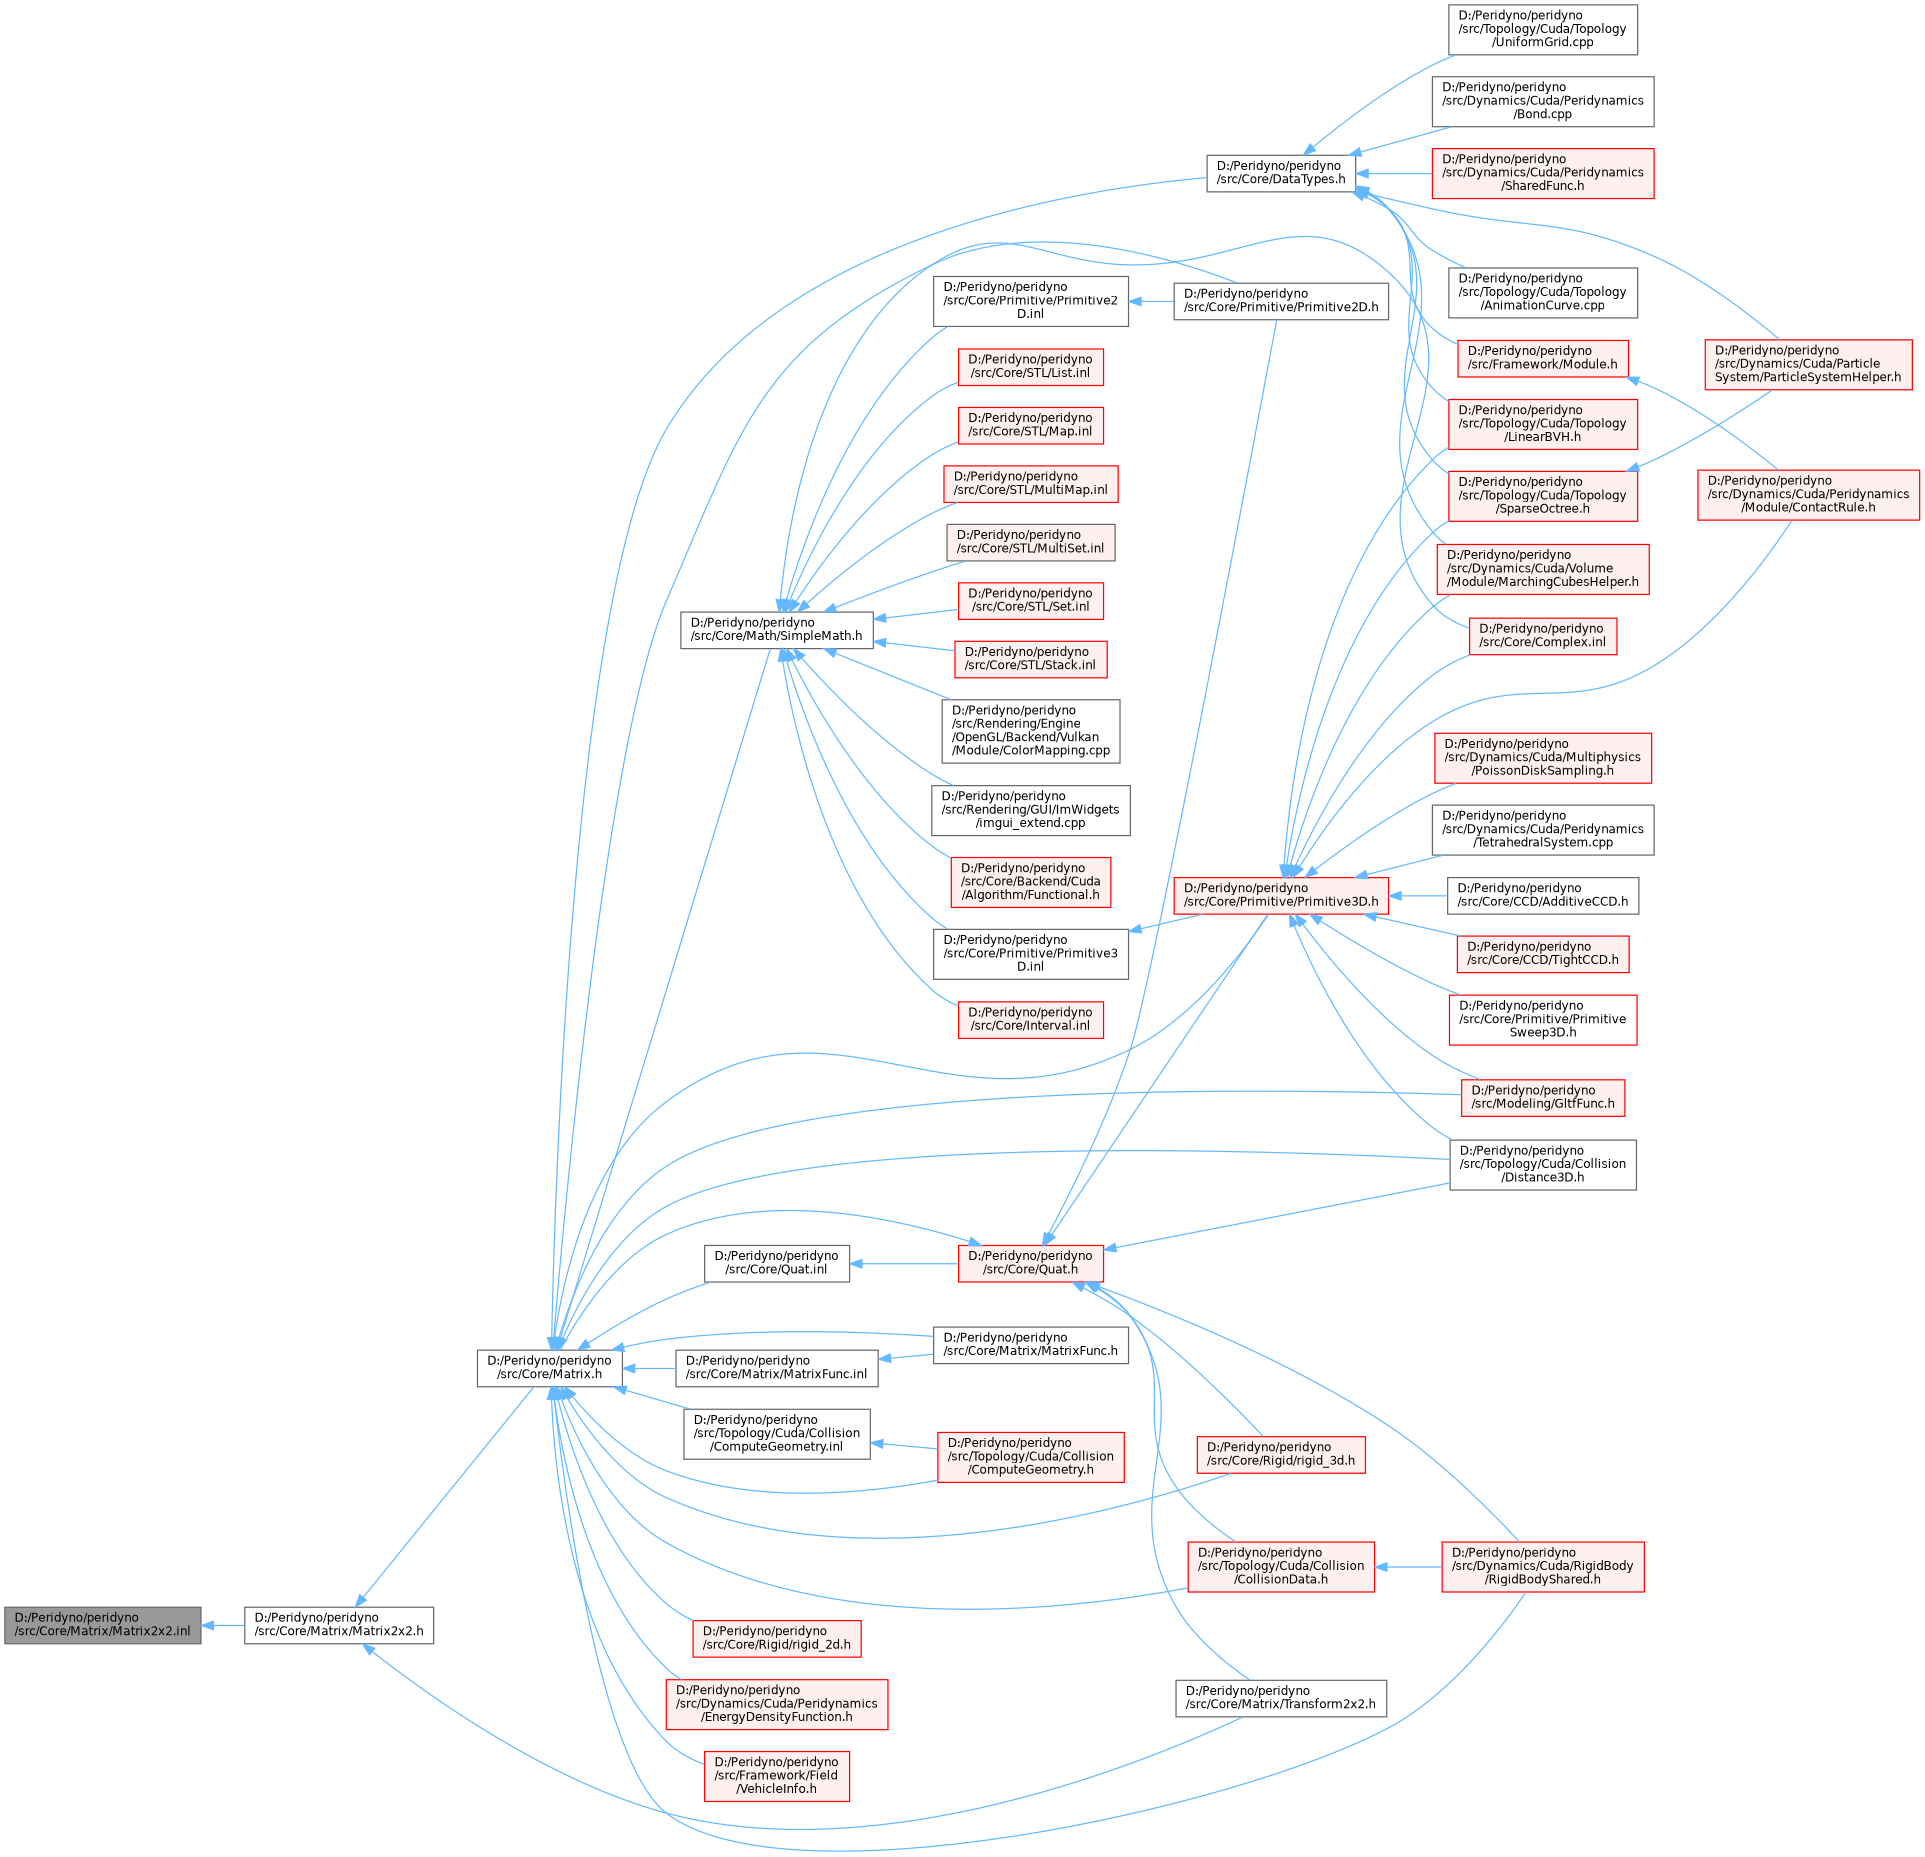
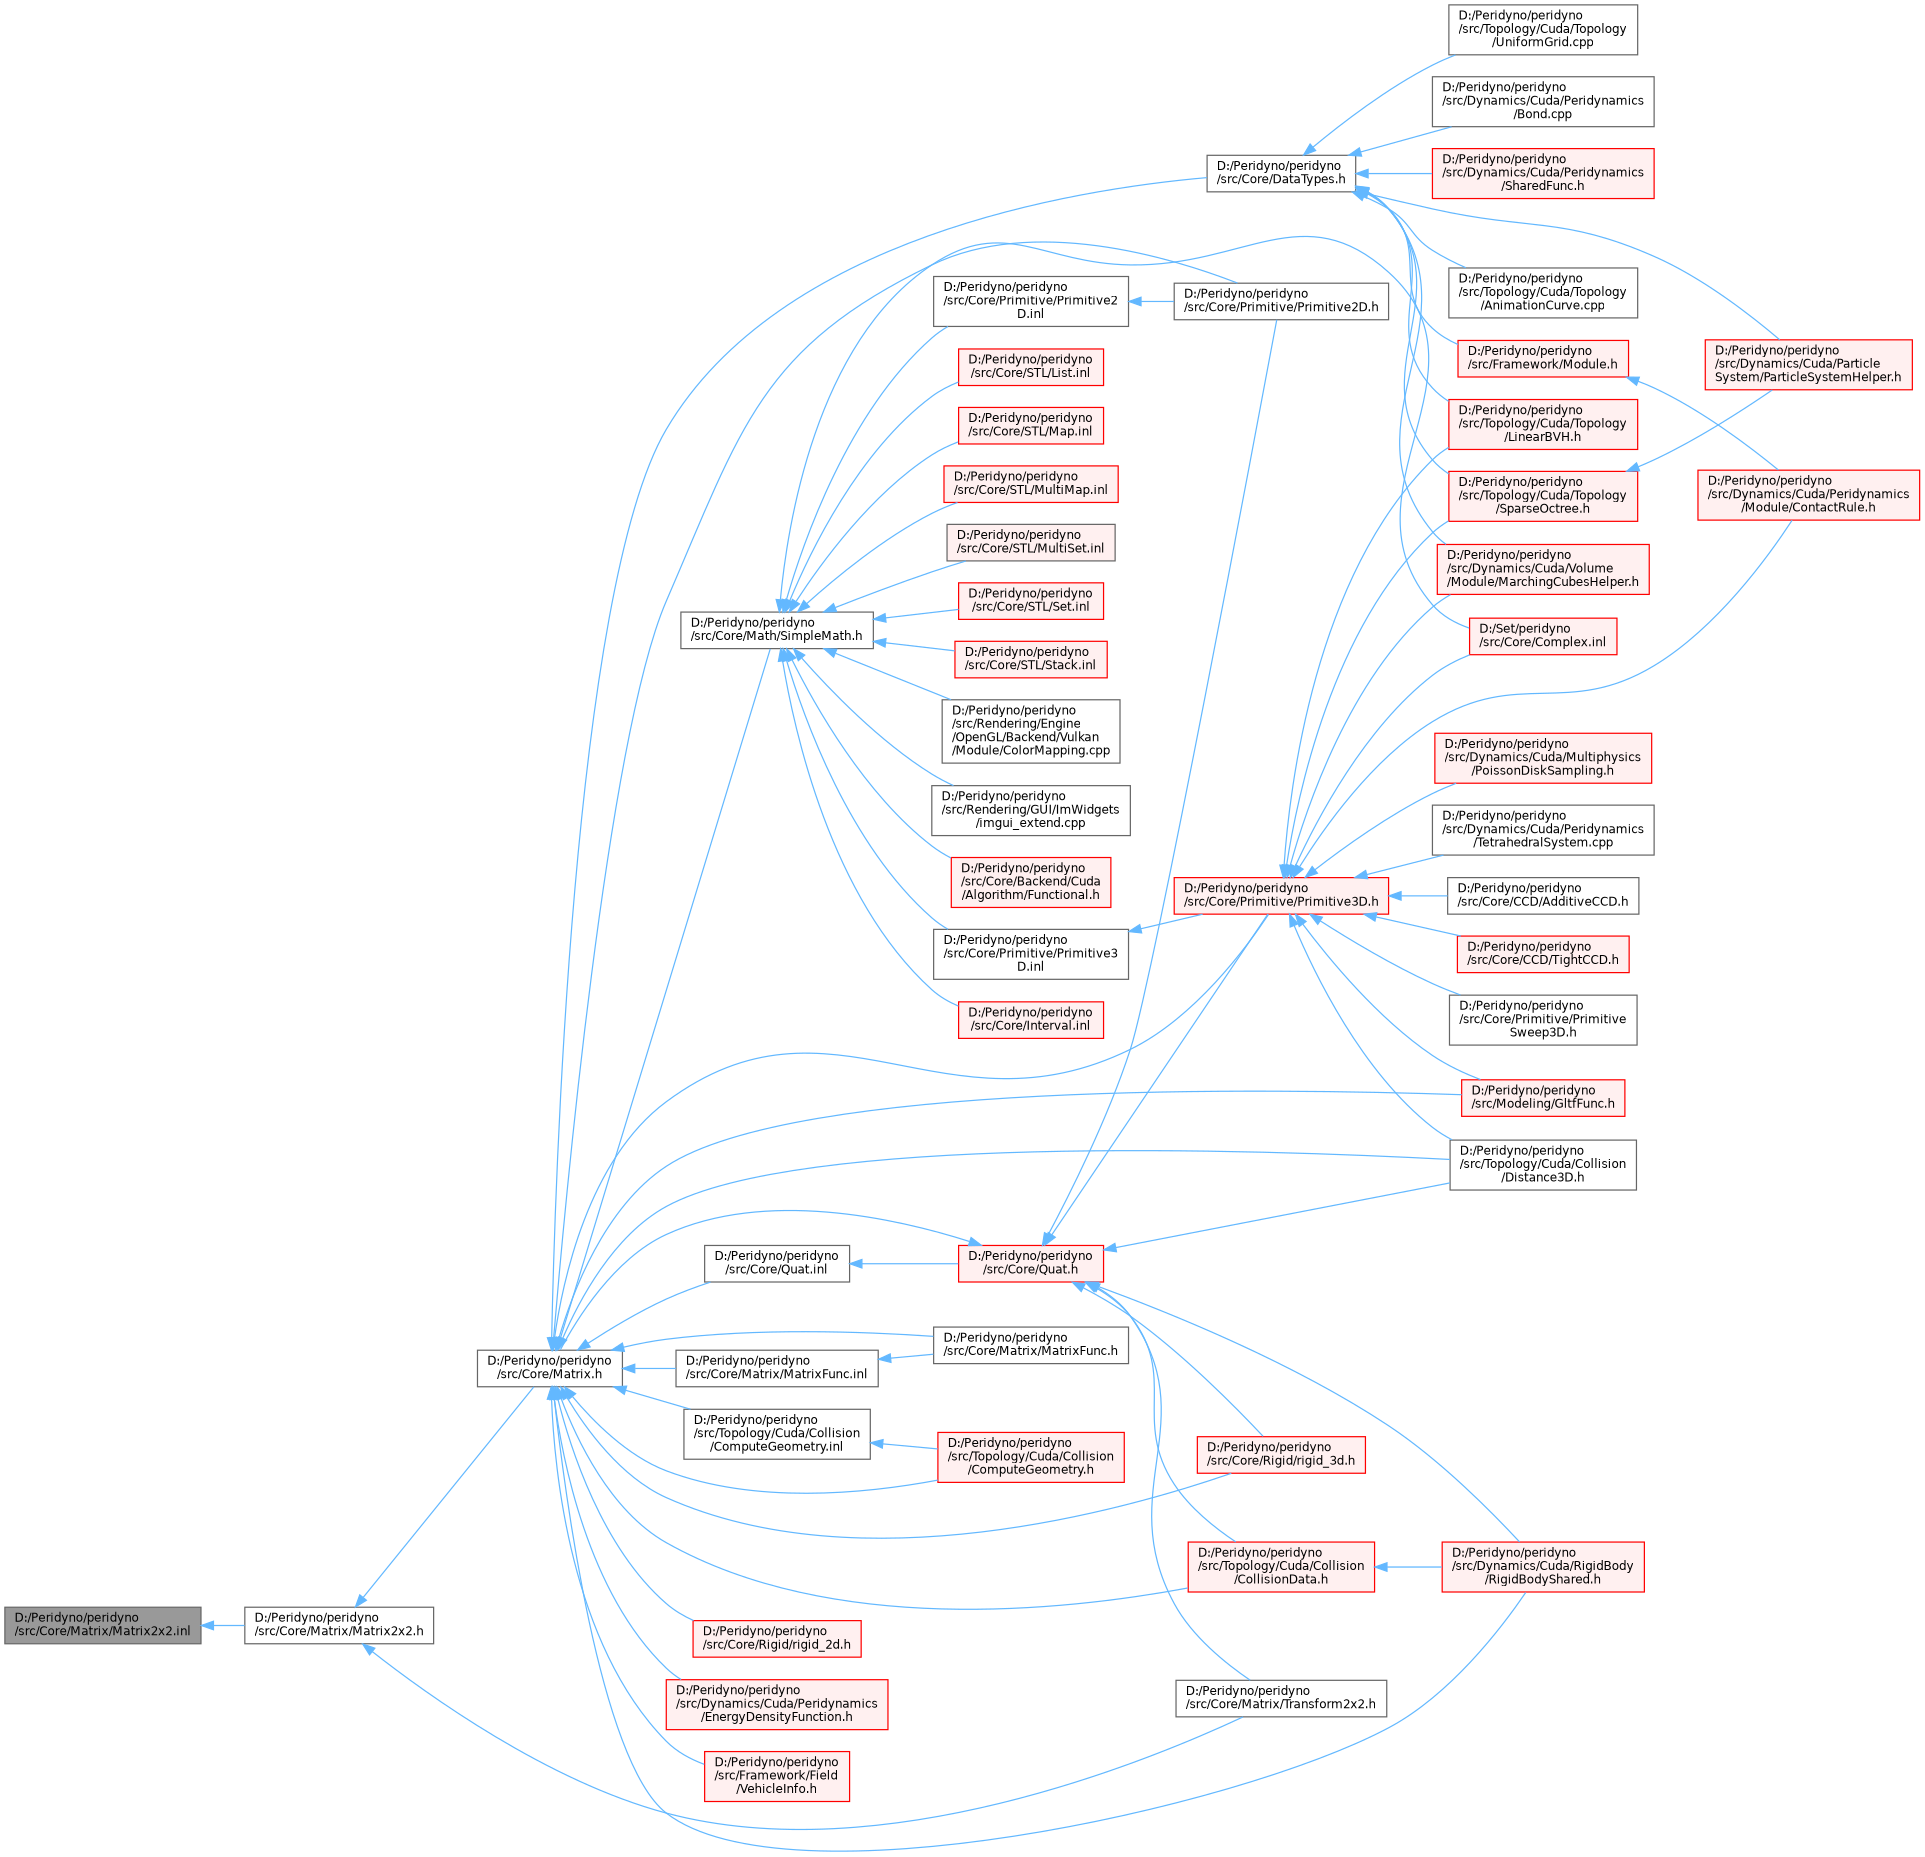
(1543, 636) -> (1543, 636)
(1543, 1020) -> (1543, 1020)
